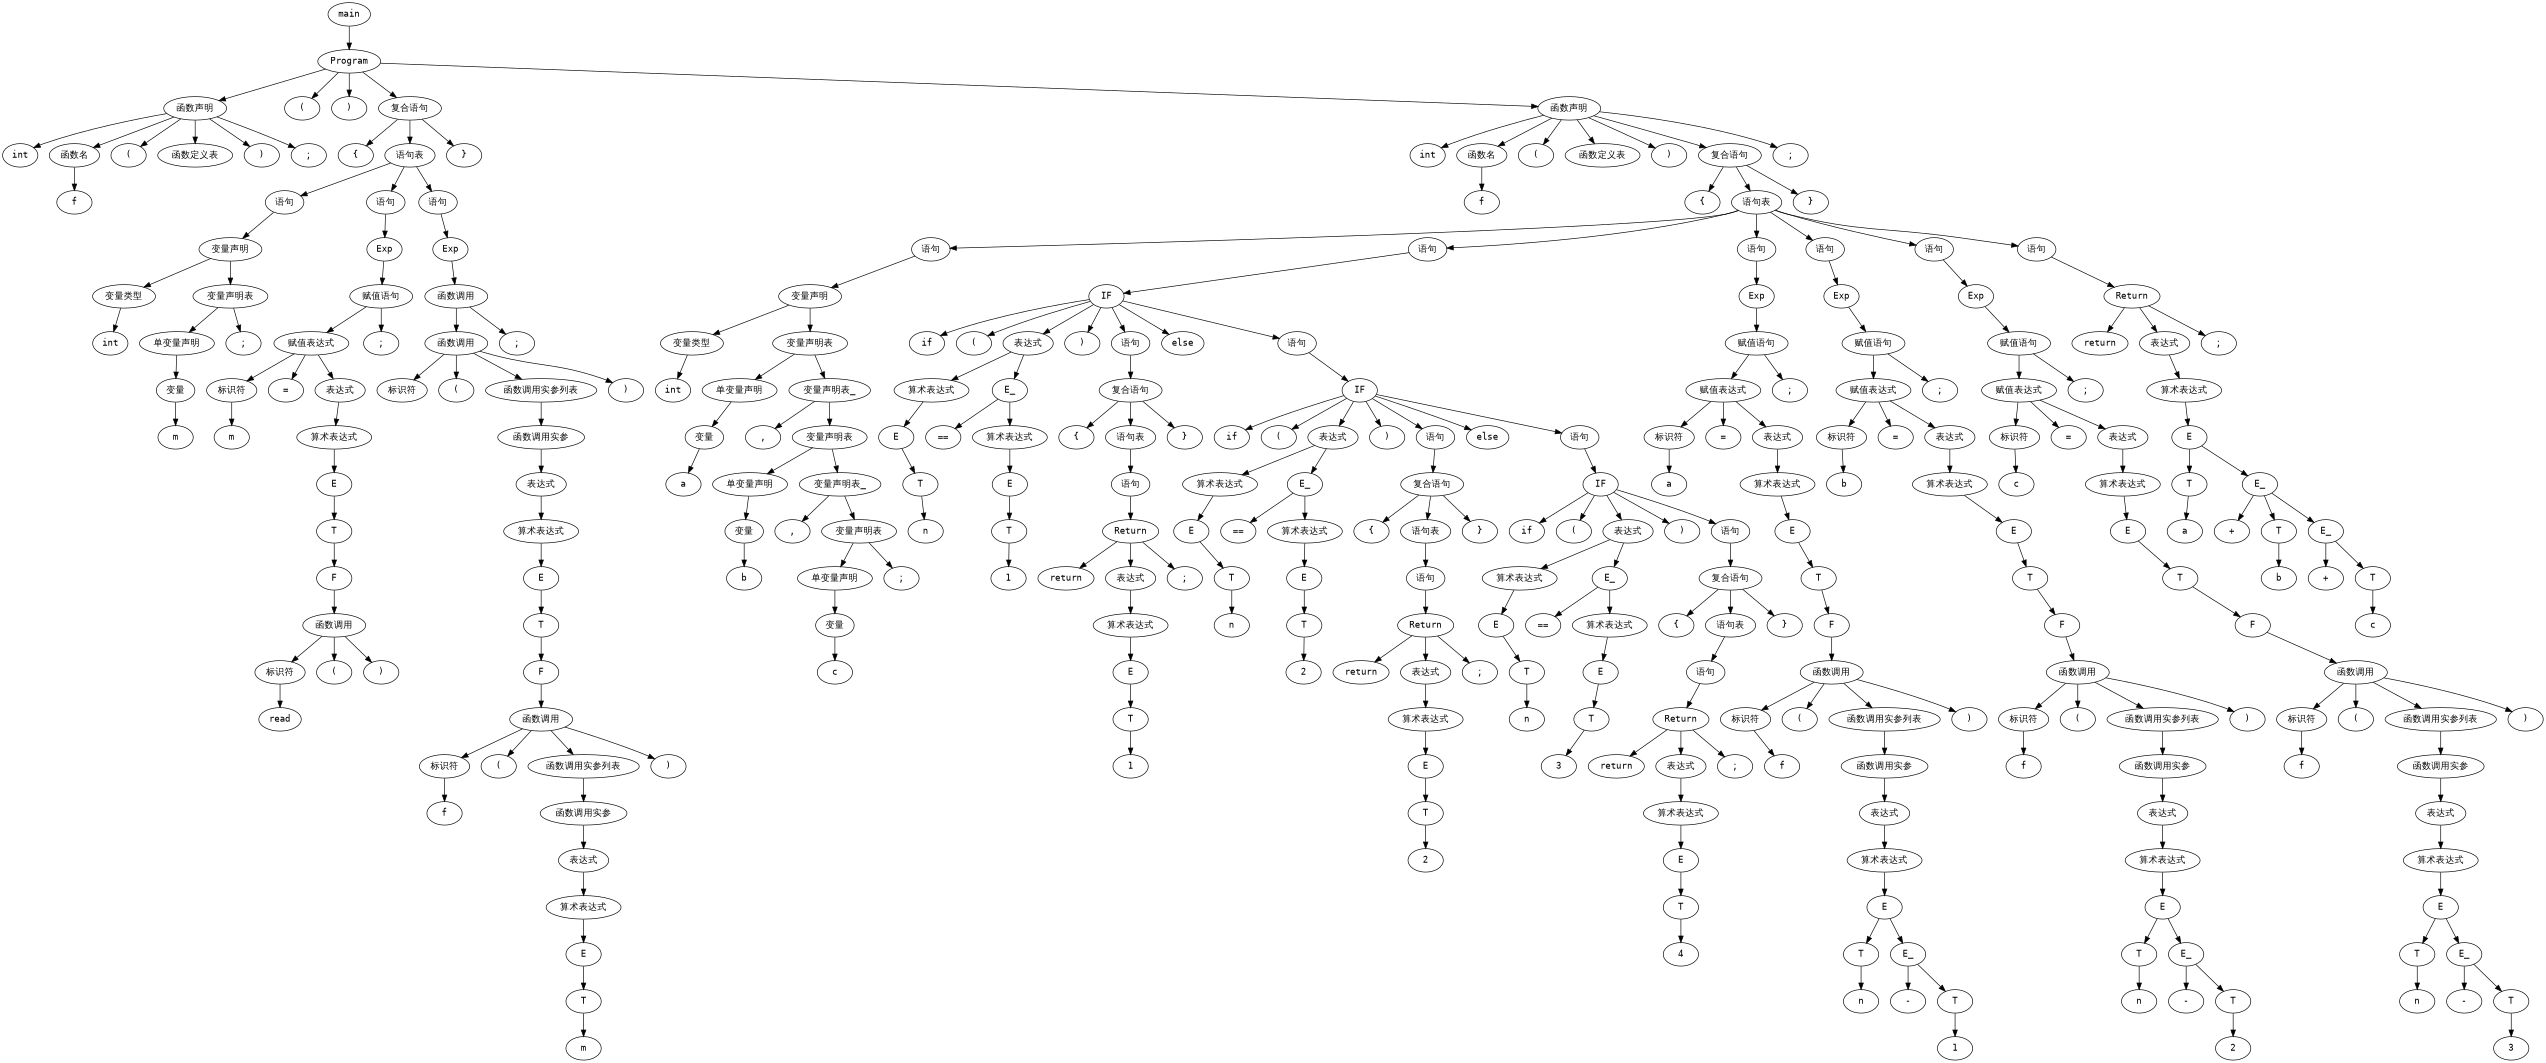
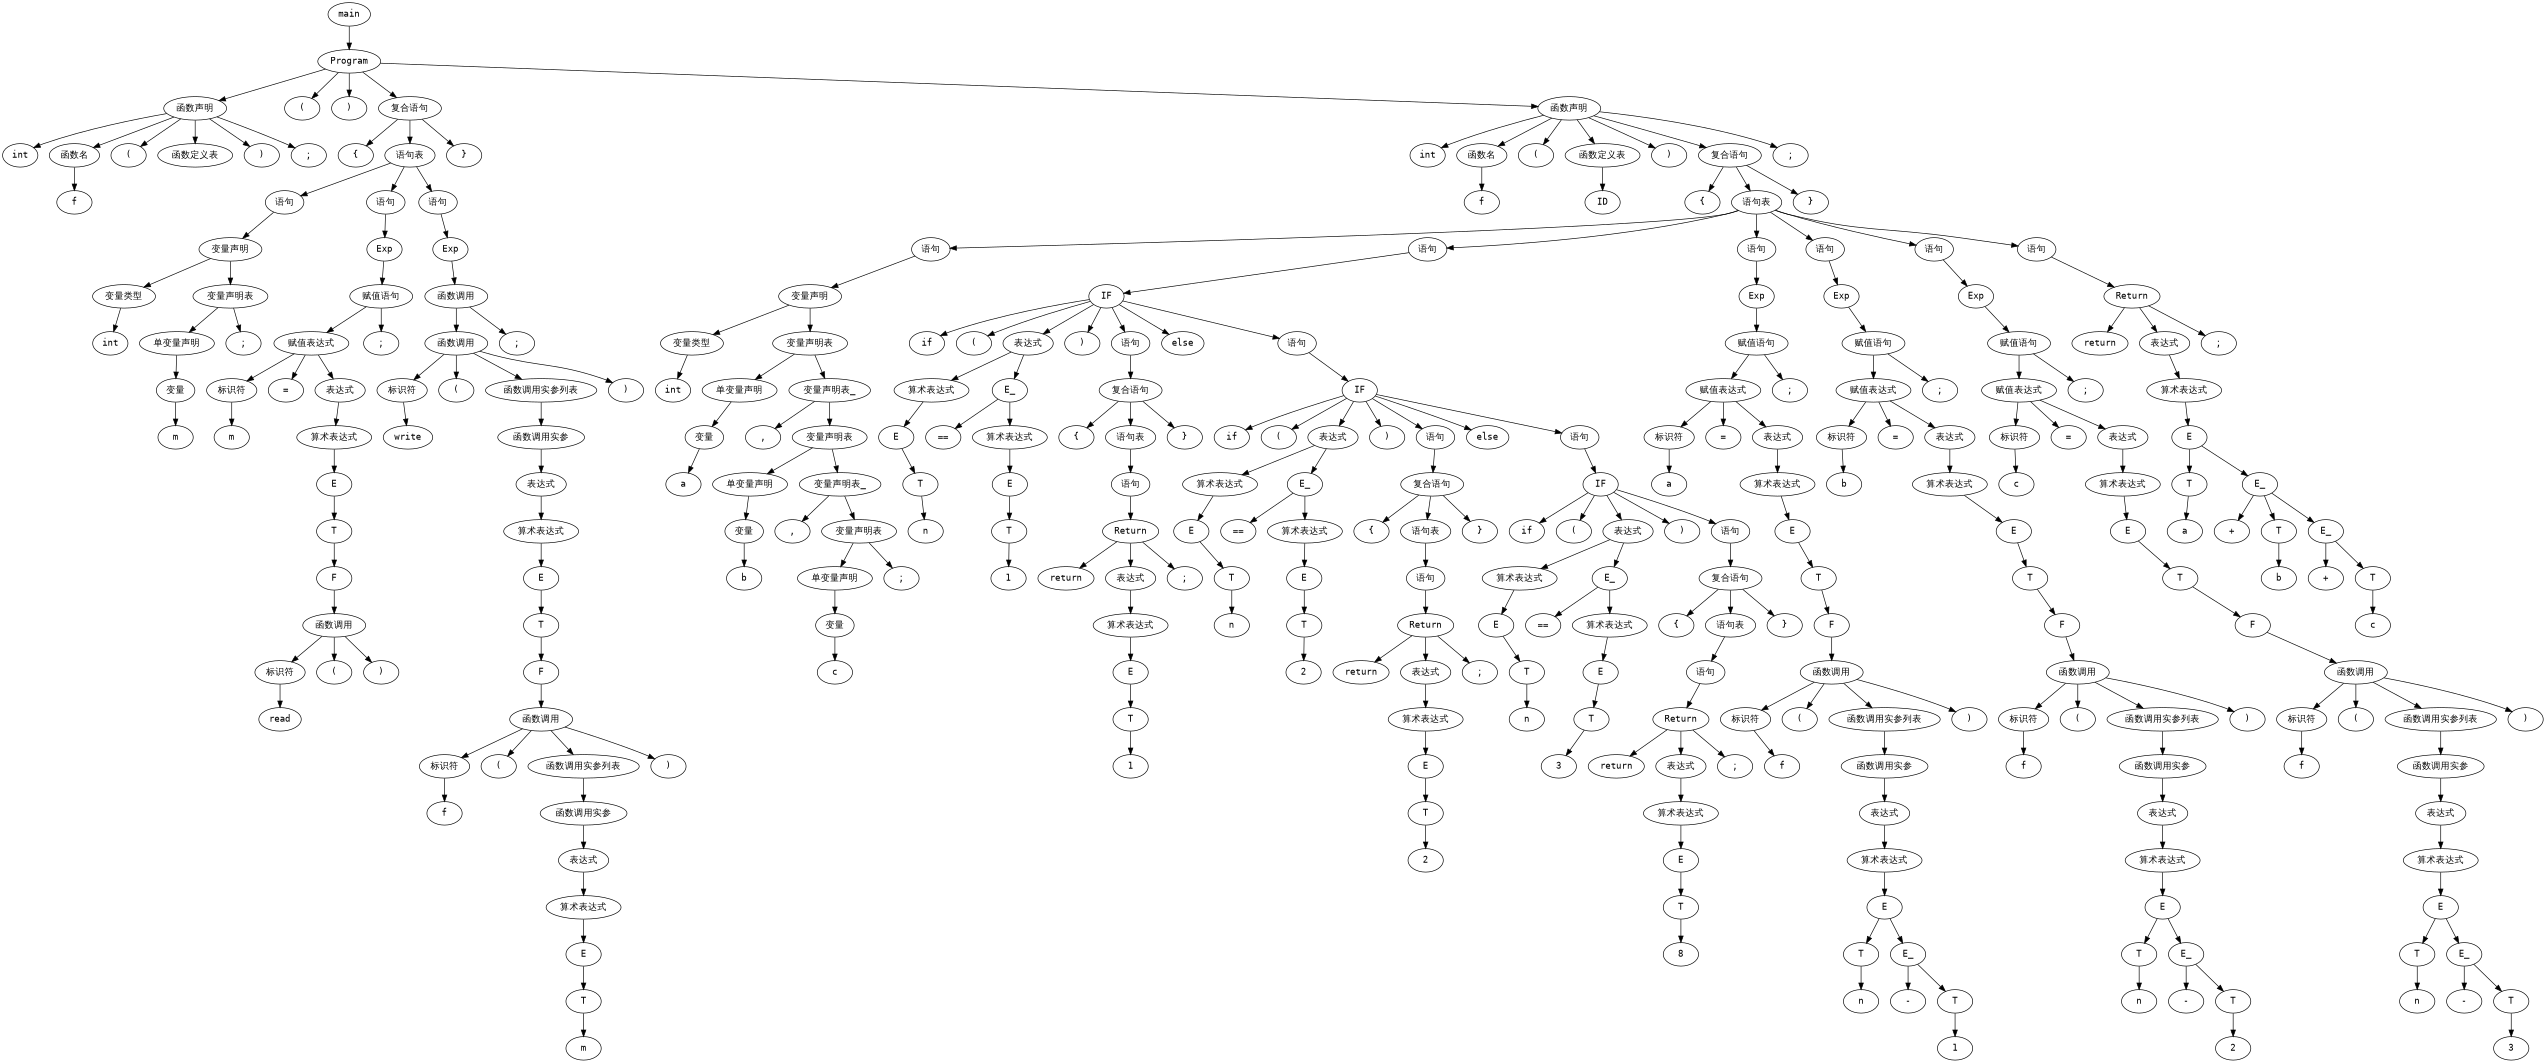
none -> (1603, 202)
none -> (408, 437)
(1681, 954) -> (1681, 954)
